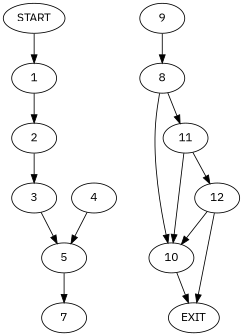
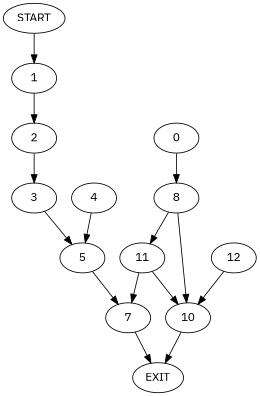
(162, 18) -> (176, 138)
(199, 164) -> (136, 284)
(206, 254) -> (141, 344)
